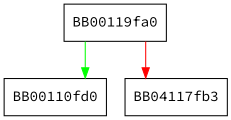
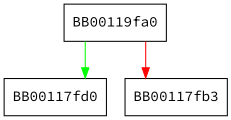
(55, 97) -> (55, 97)
(176, 97) -> (176, 97)
